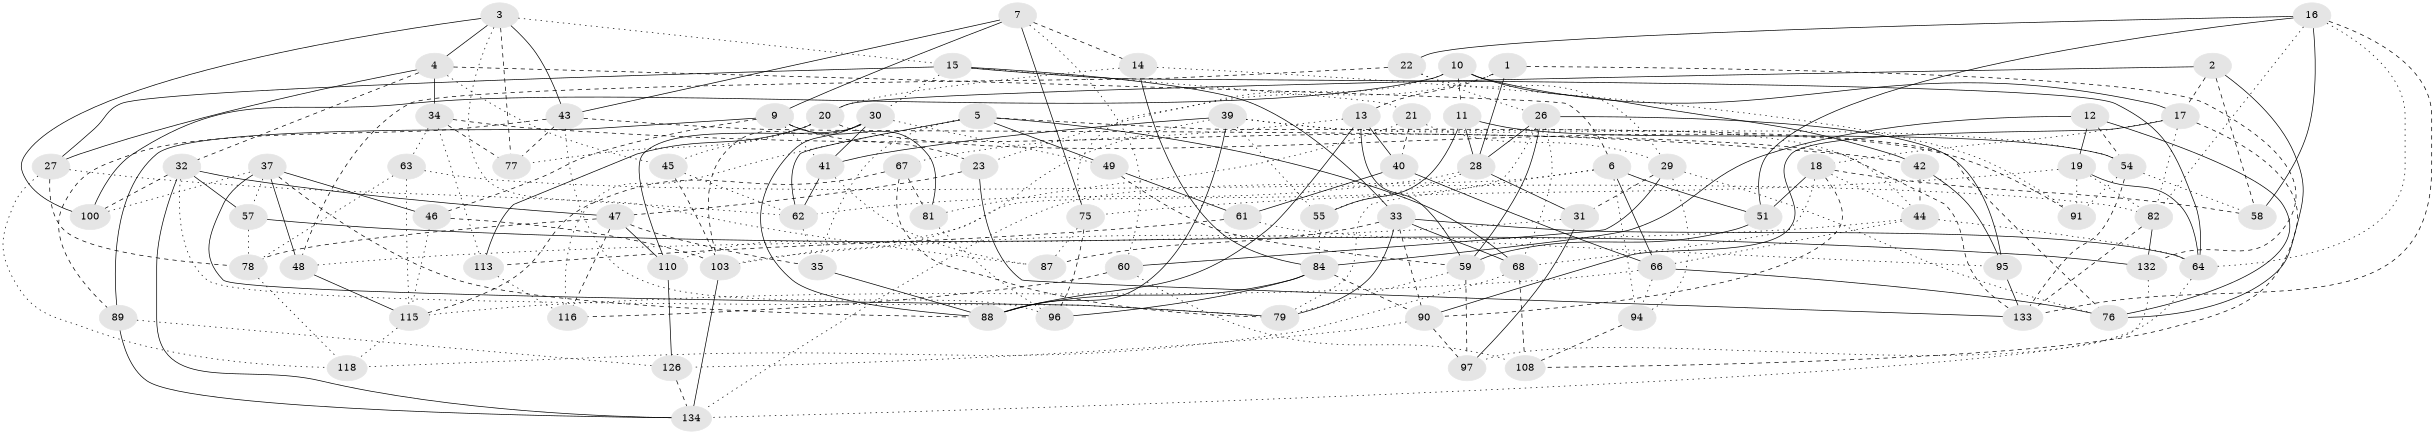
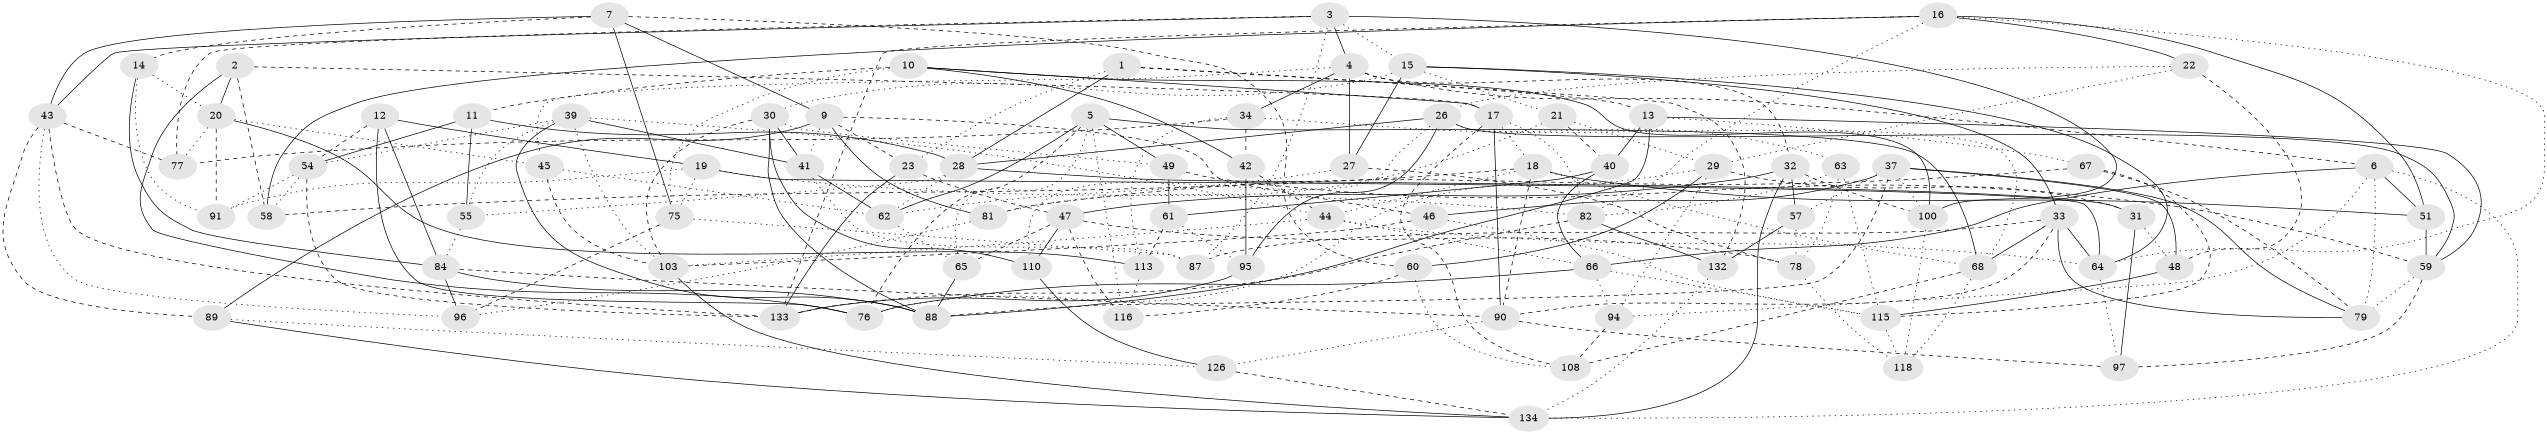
(1113, 113) -> (1119, 48)
(817, 267) -> (962, 267)
(709, 304) -> none
(104, 334) -> (1915, 293)
